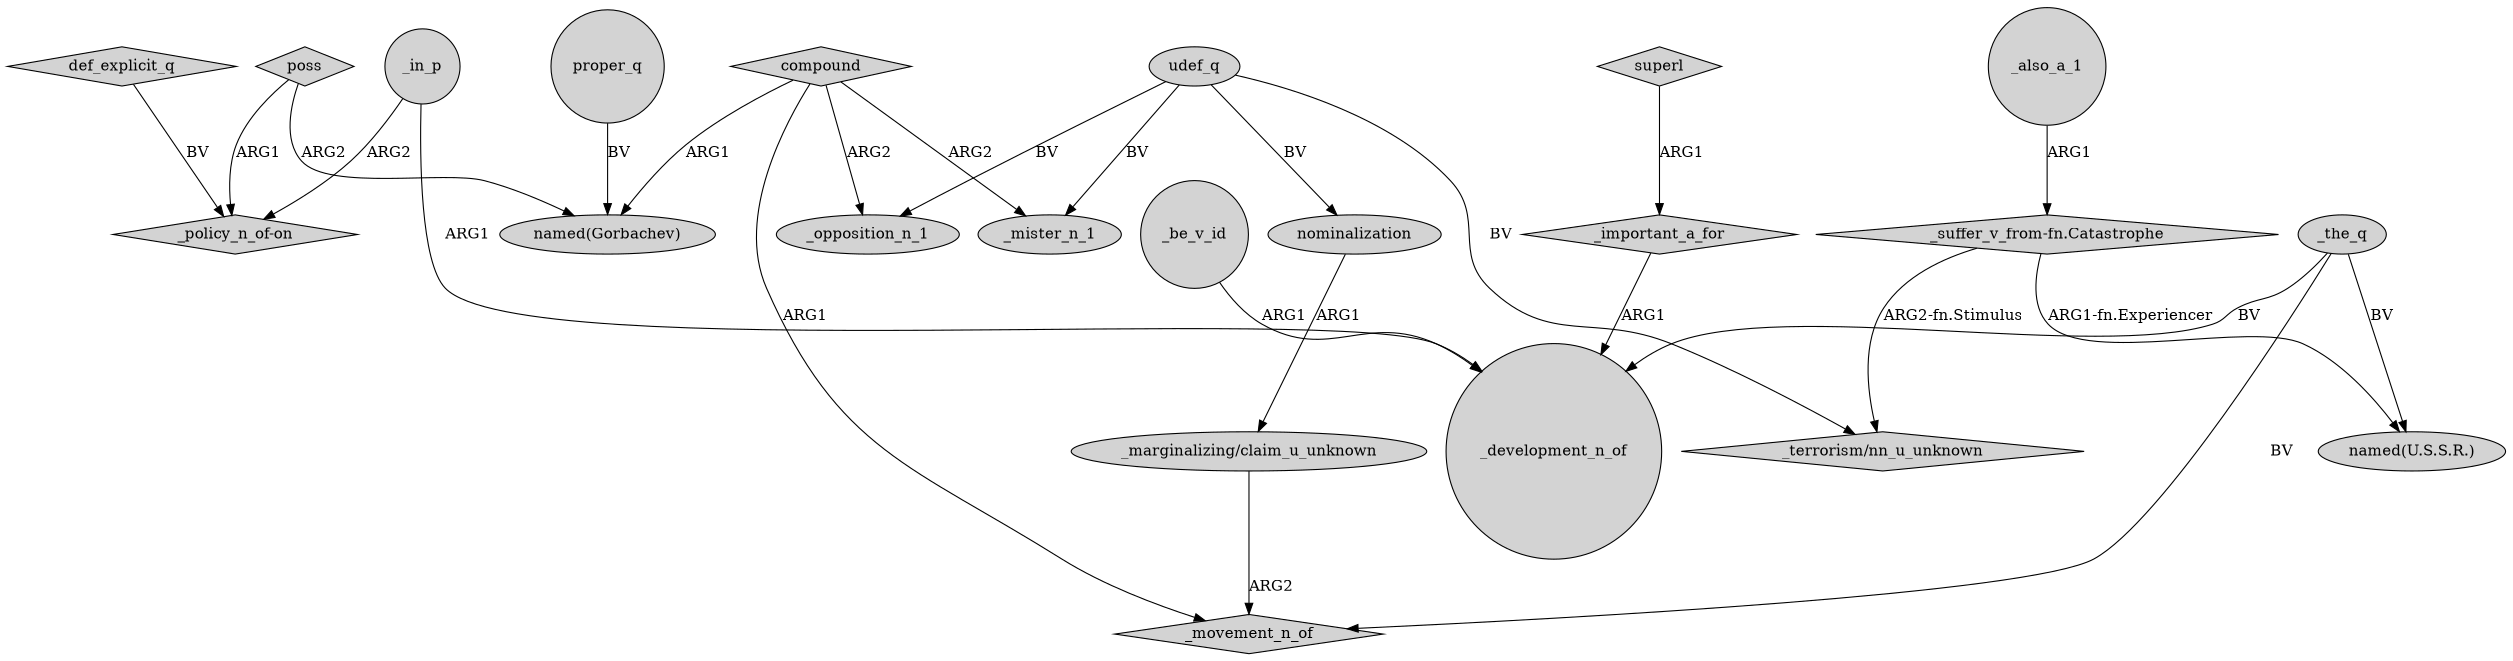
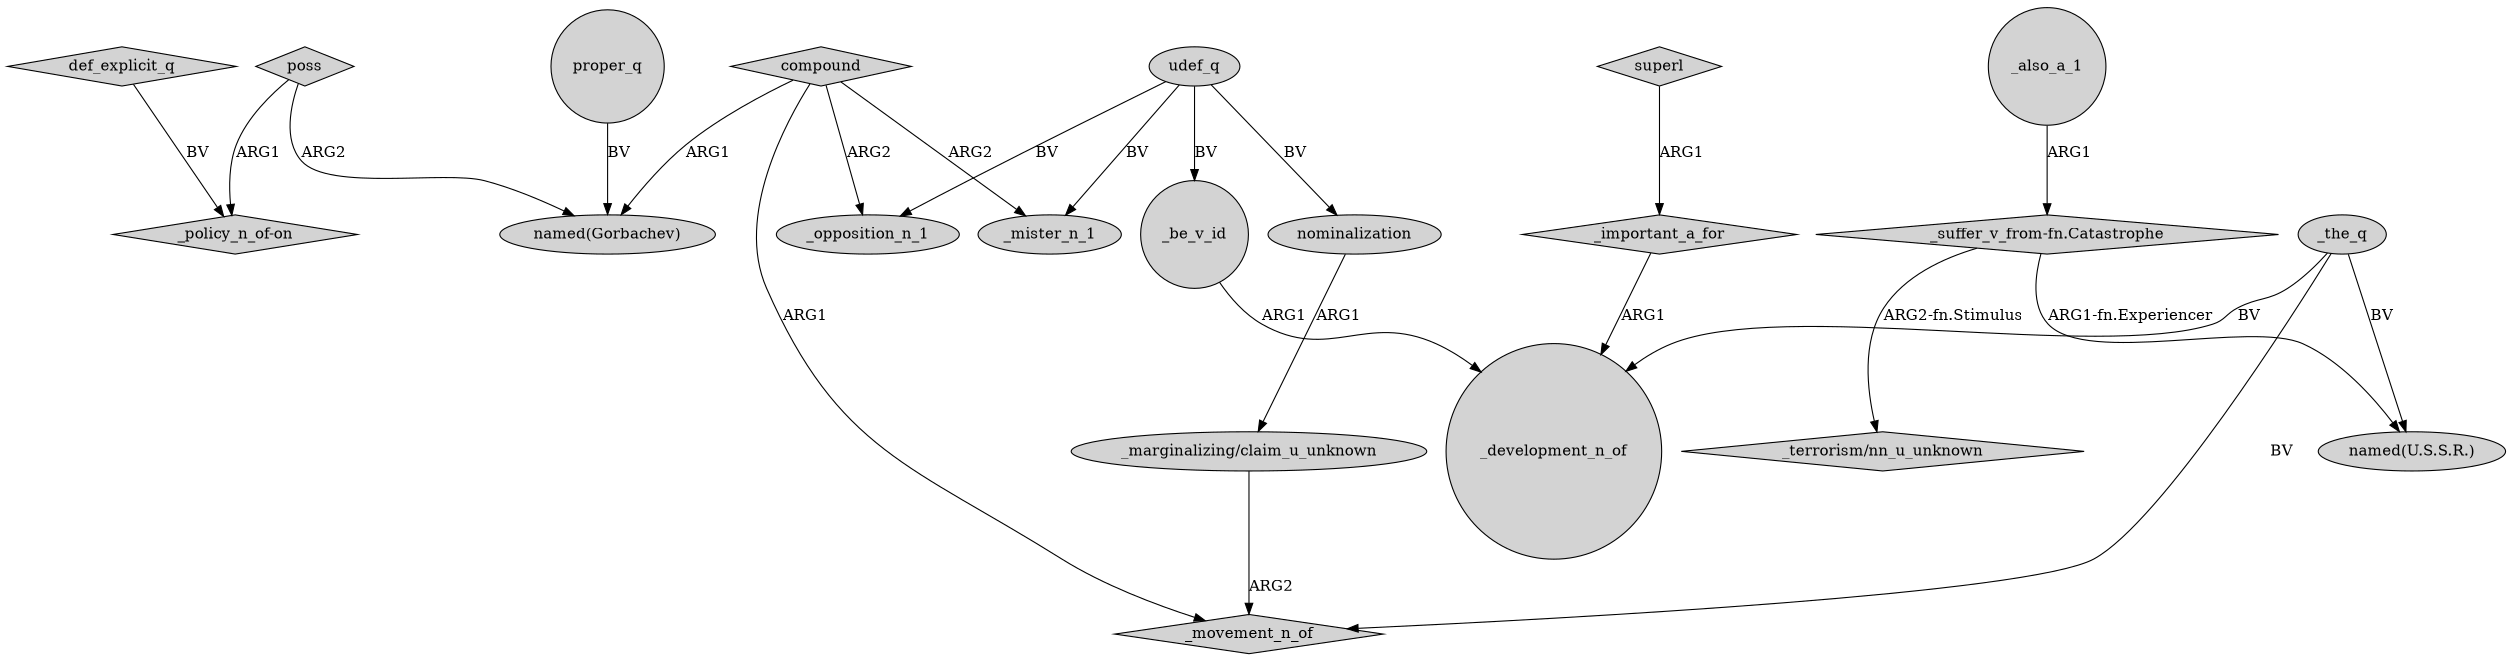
(422, 66) -> none
(1500, 297) -> (1195, 128)
